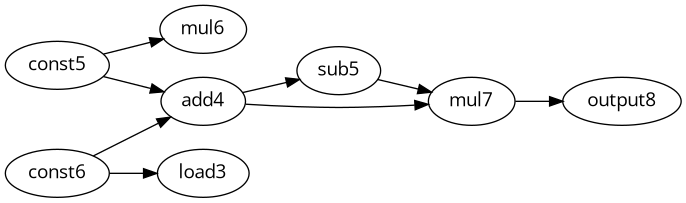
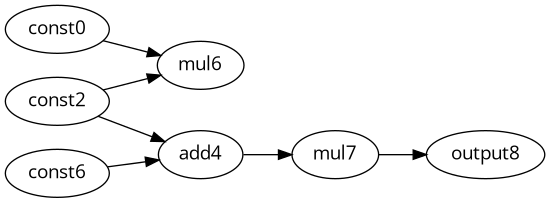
none -> (57, 29)
(57, 65) -> (57, 101)
(339, 71) -> none
(203, 173) -> none
